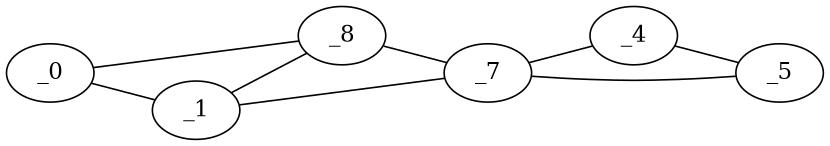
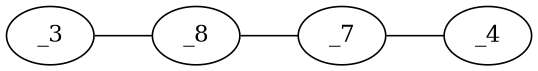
(50, 73) -> (50, 36)
(780, 73) -> none
(196, 110) -> none
